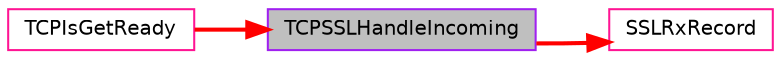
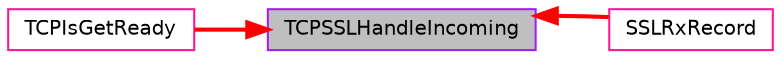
(562, 43) -> (583, 16)
